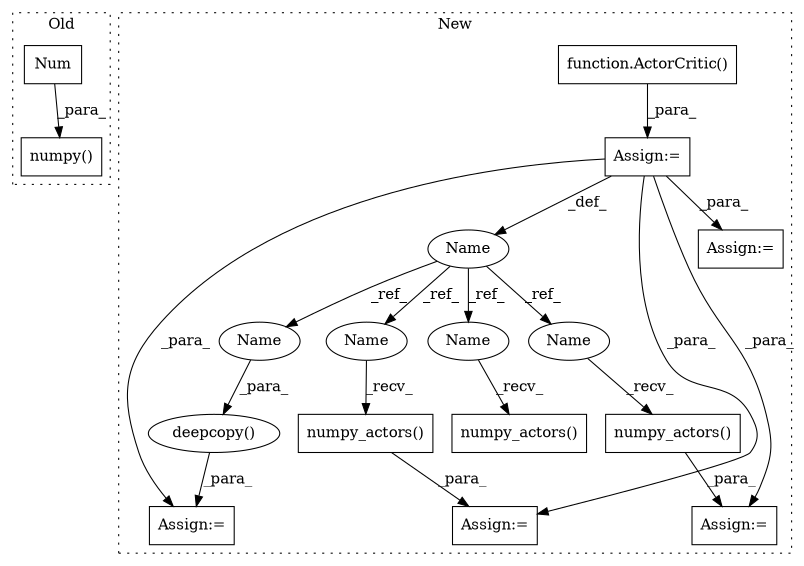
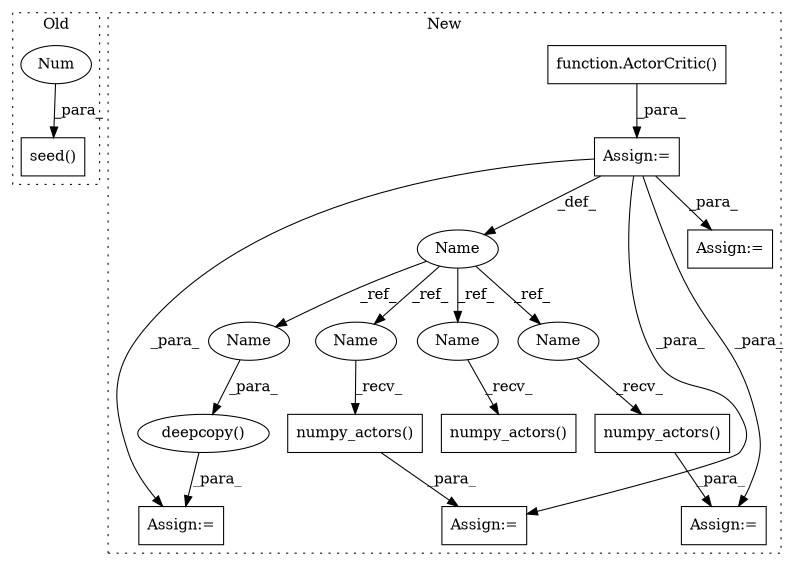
(53, 65) -> (56, 65)
(61, 157) -> (53, 157)
